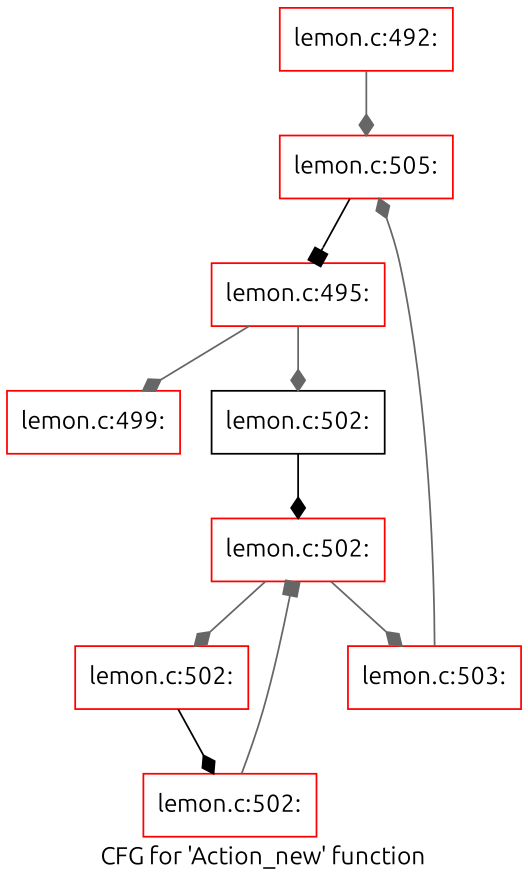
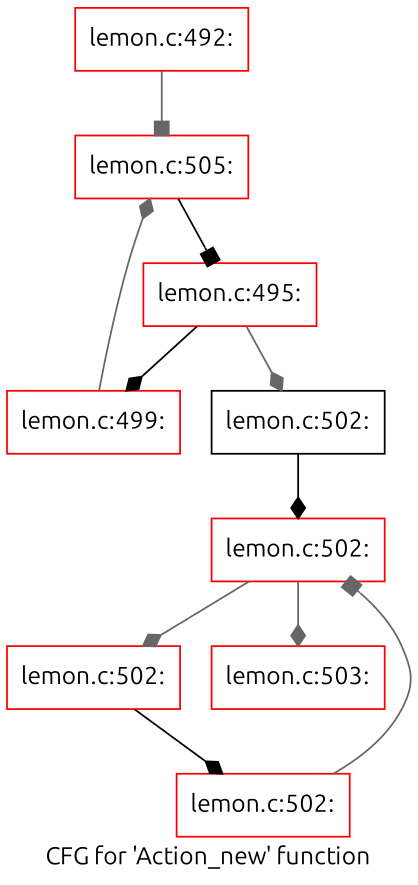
(366, 93) -> (162, 95)
(205, 353) -> (170, 351)
(424, 430) -> (118, 304)
